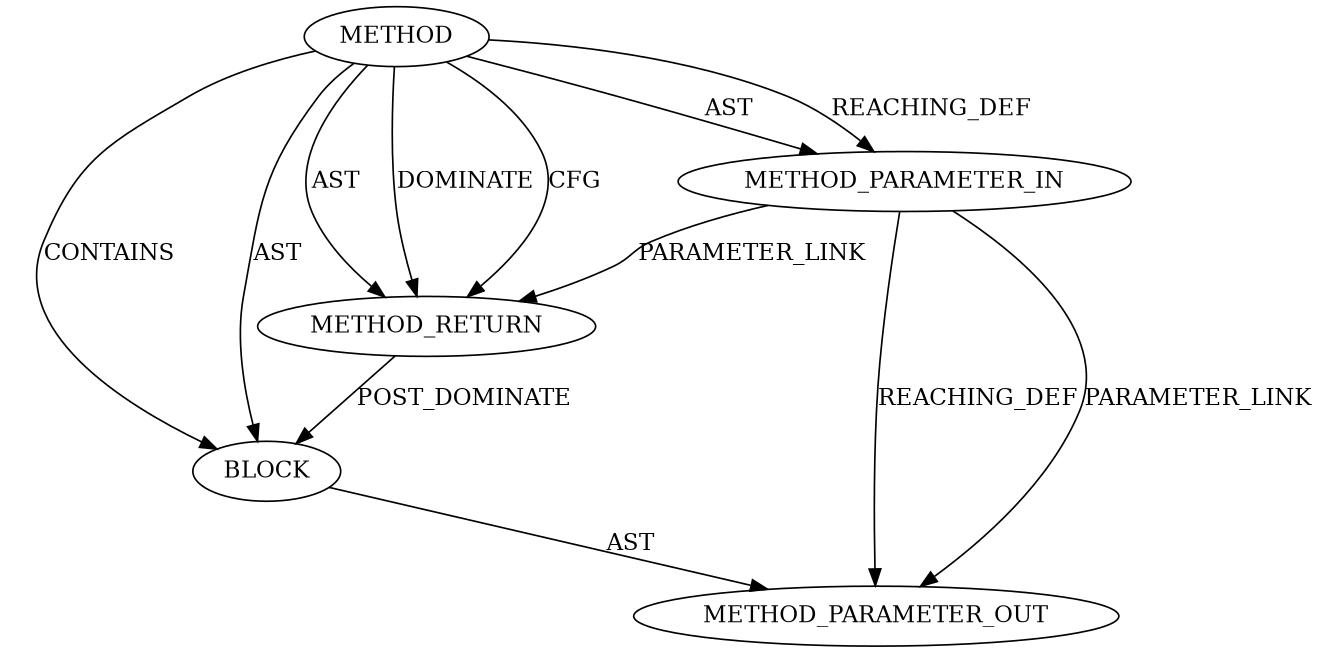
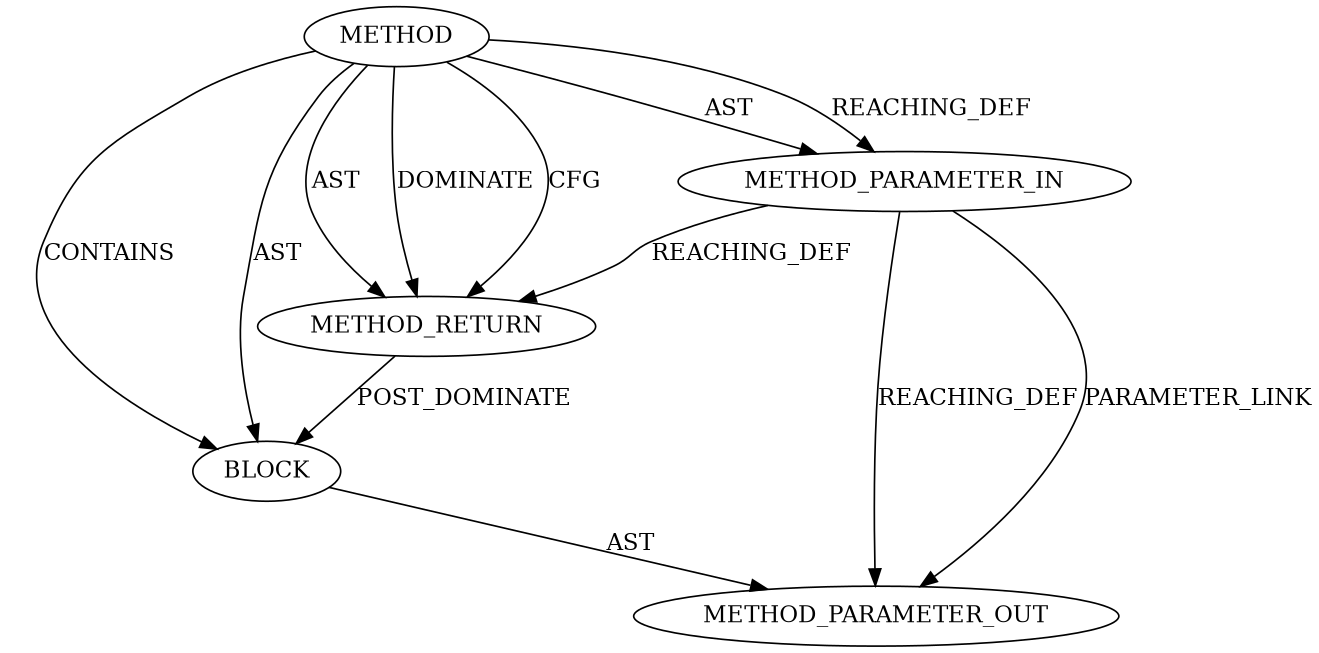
(752, 254) -> (752, 254)
